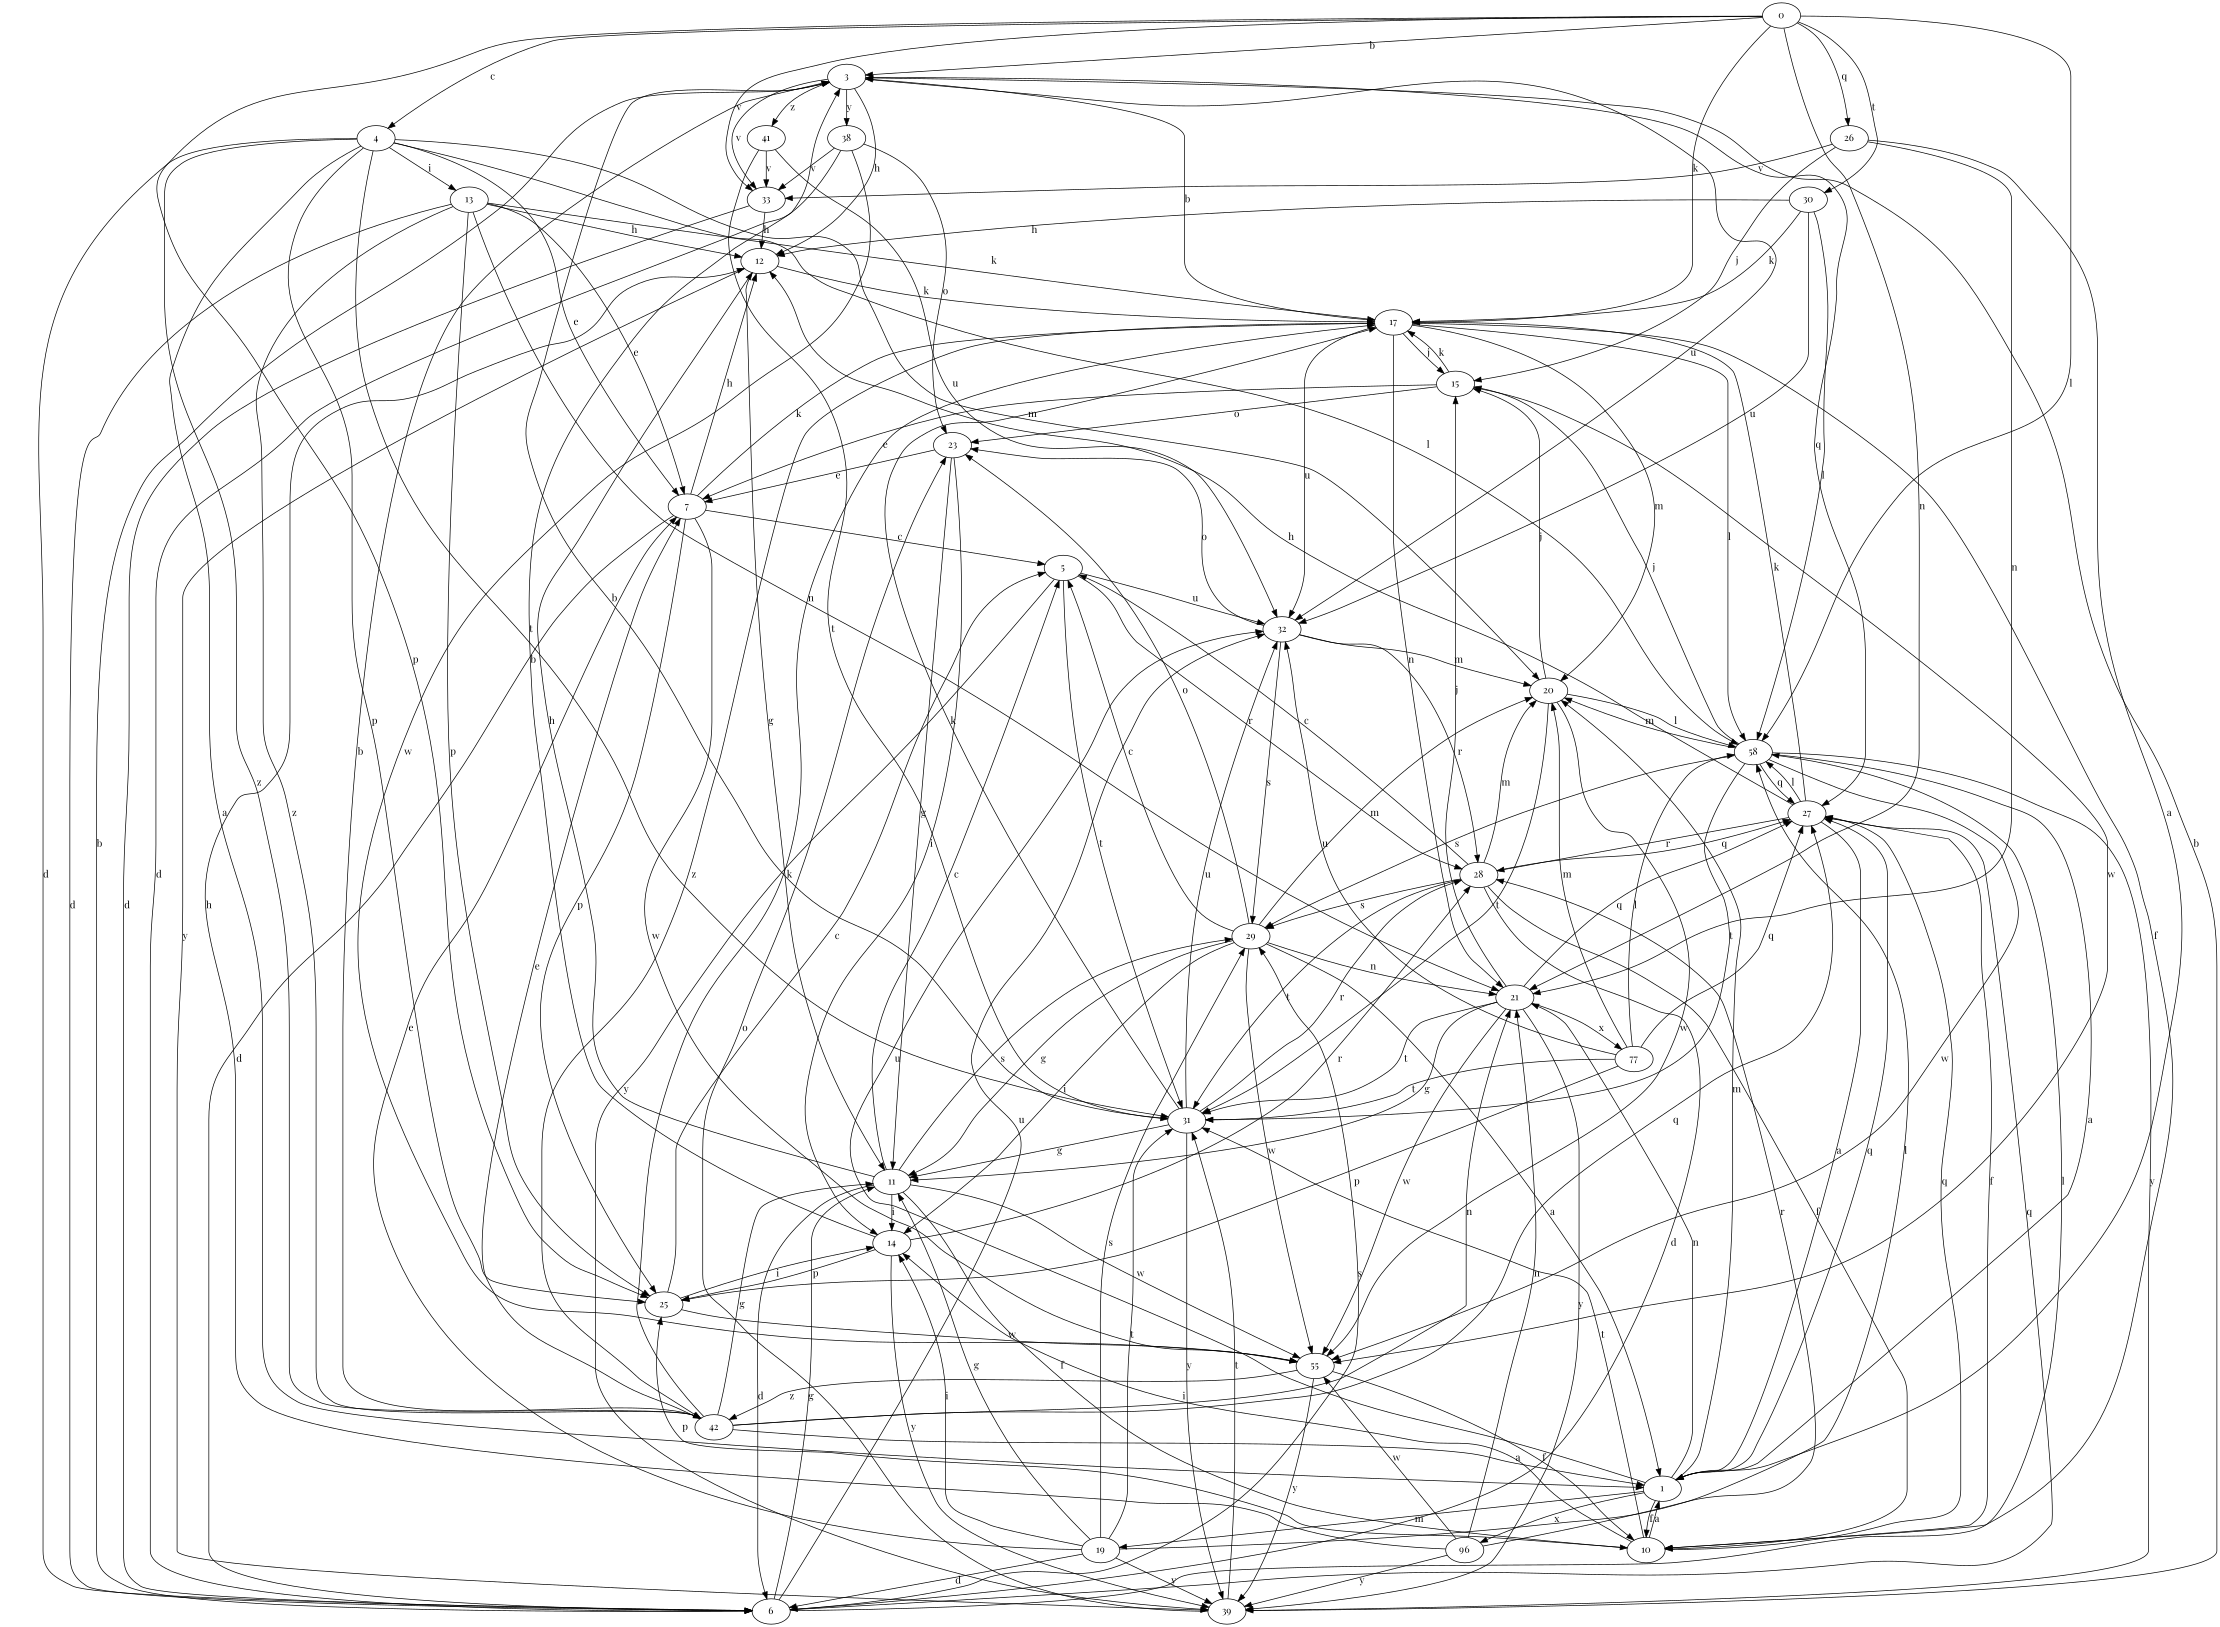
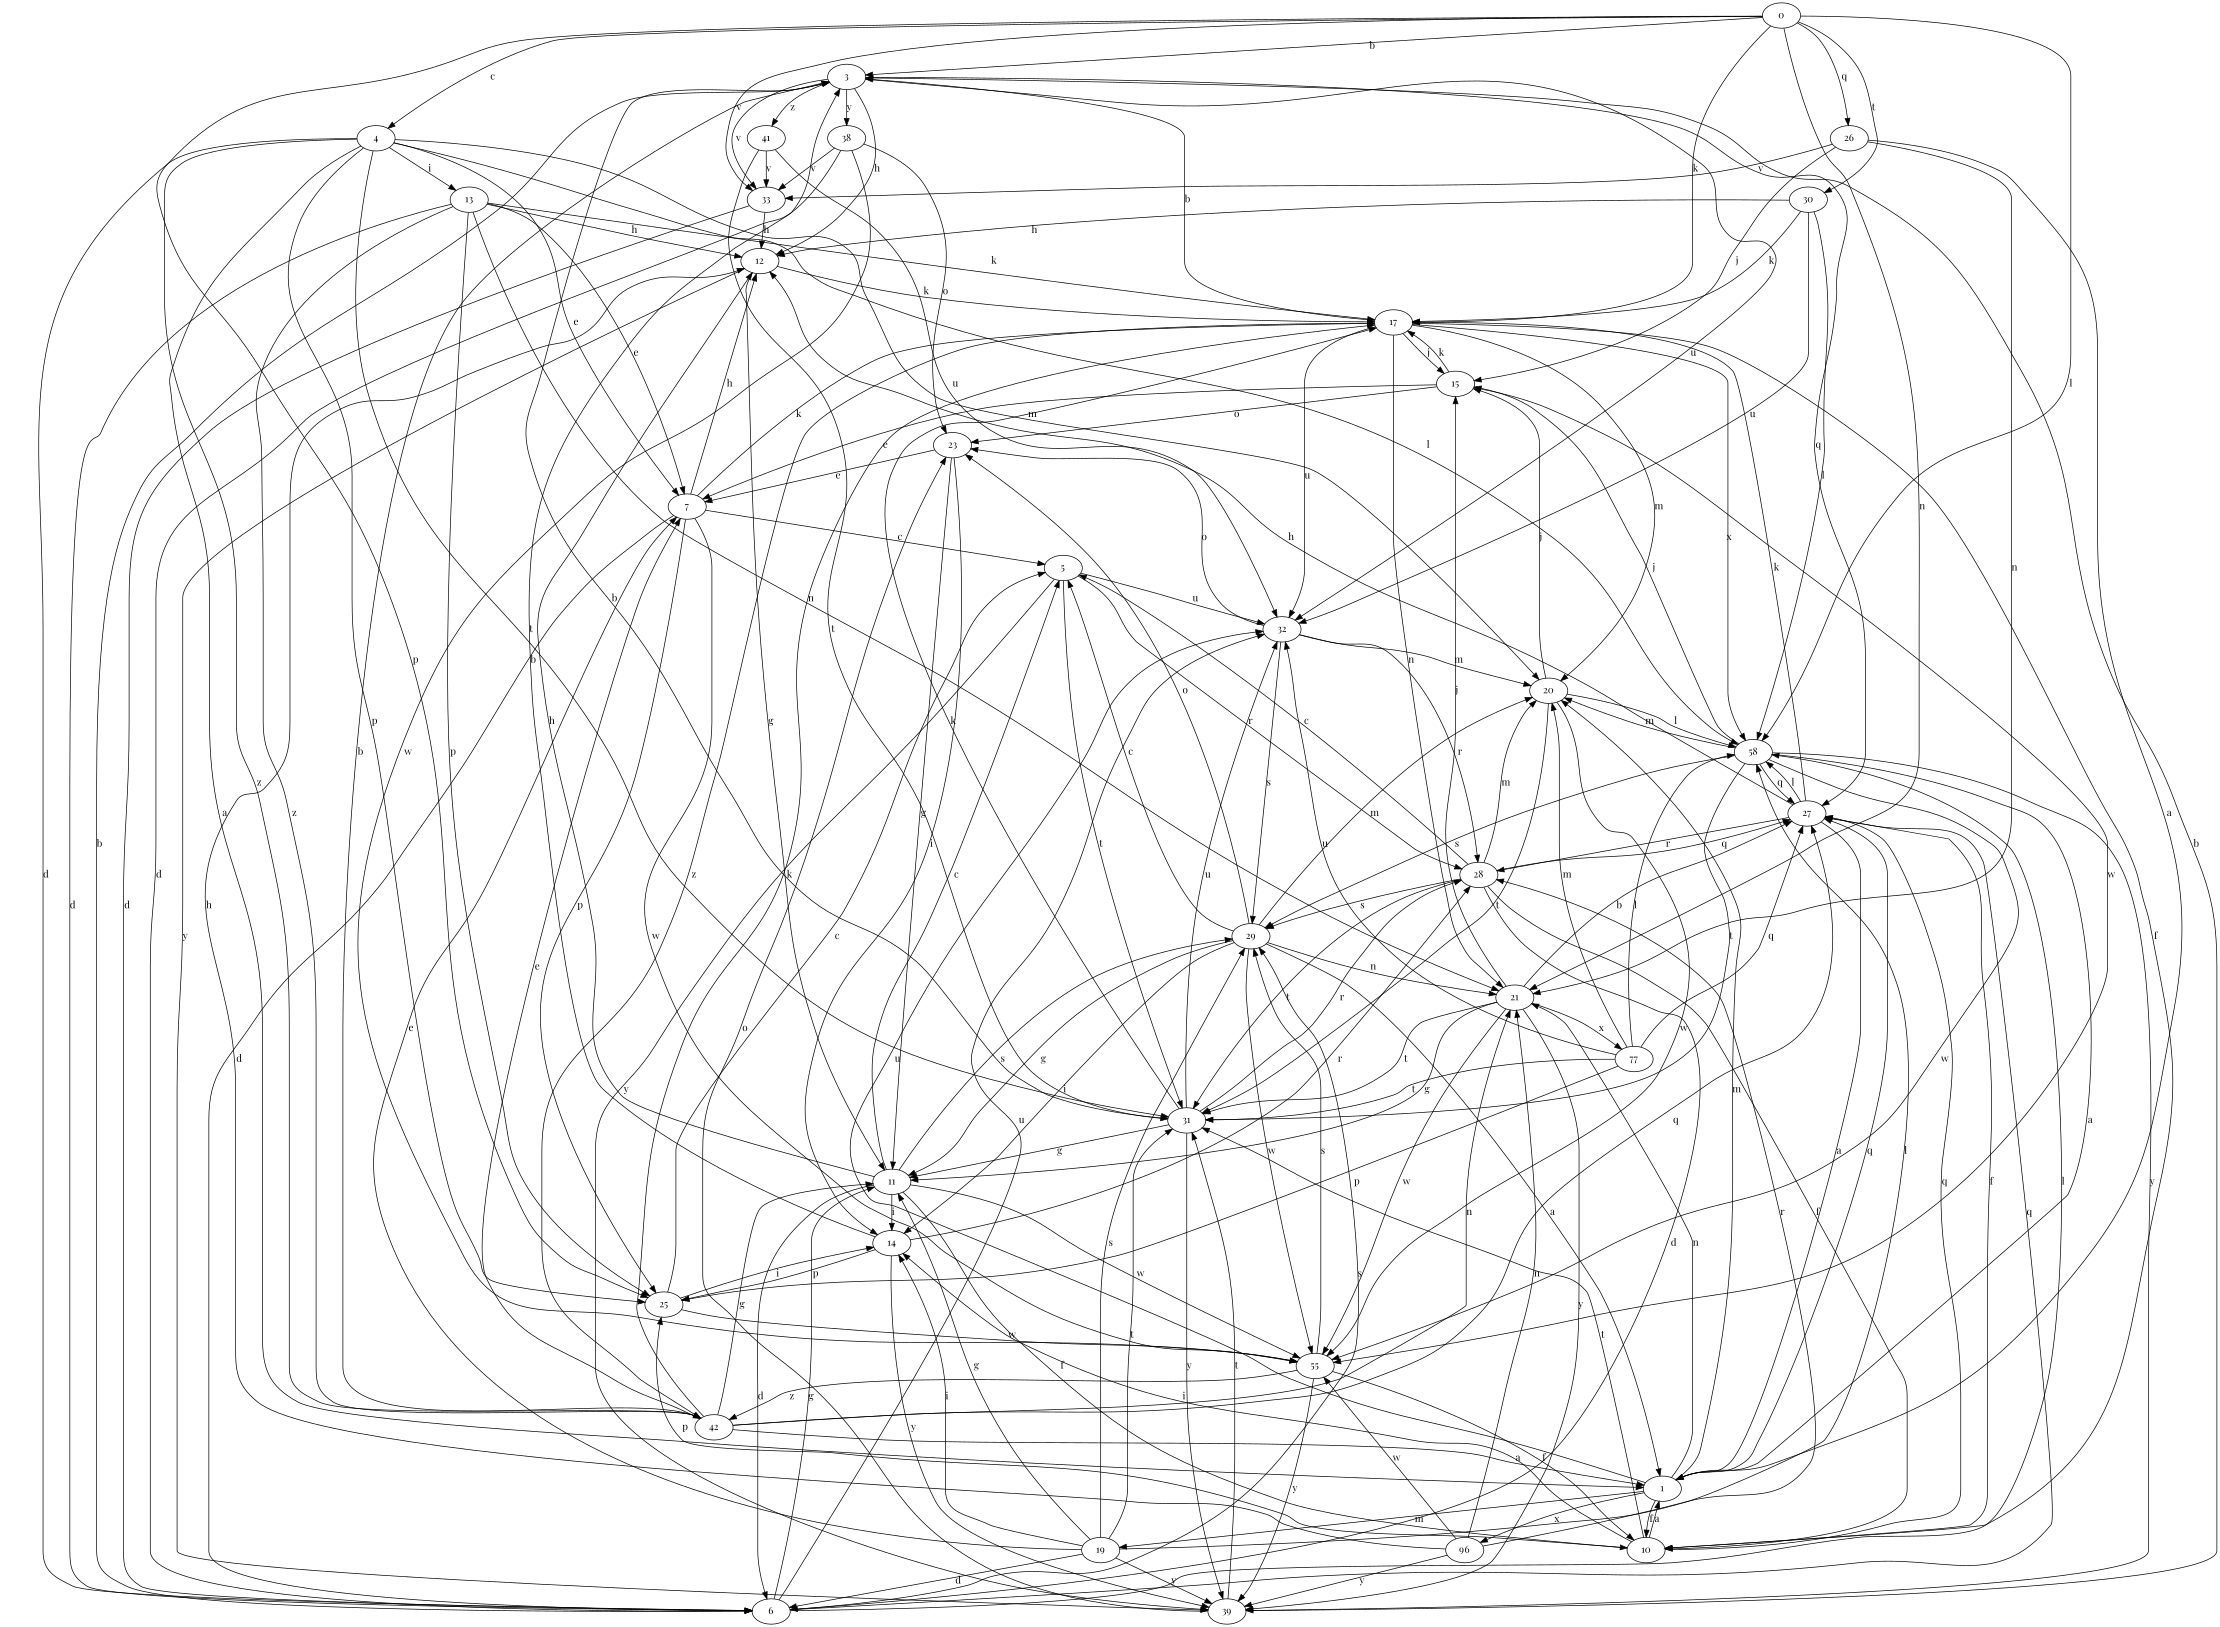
(1729, 537) -> (1729, 537)
(1620, 906) -> (1620, 906)
none -> (1321, 1145)
